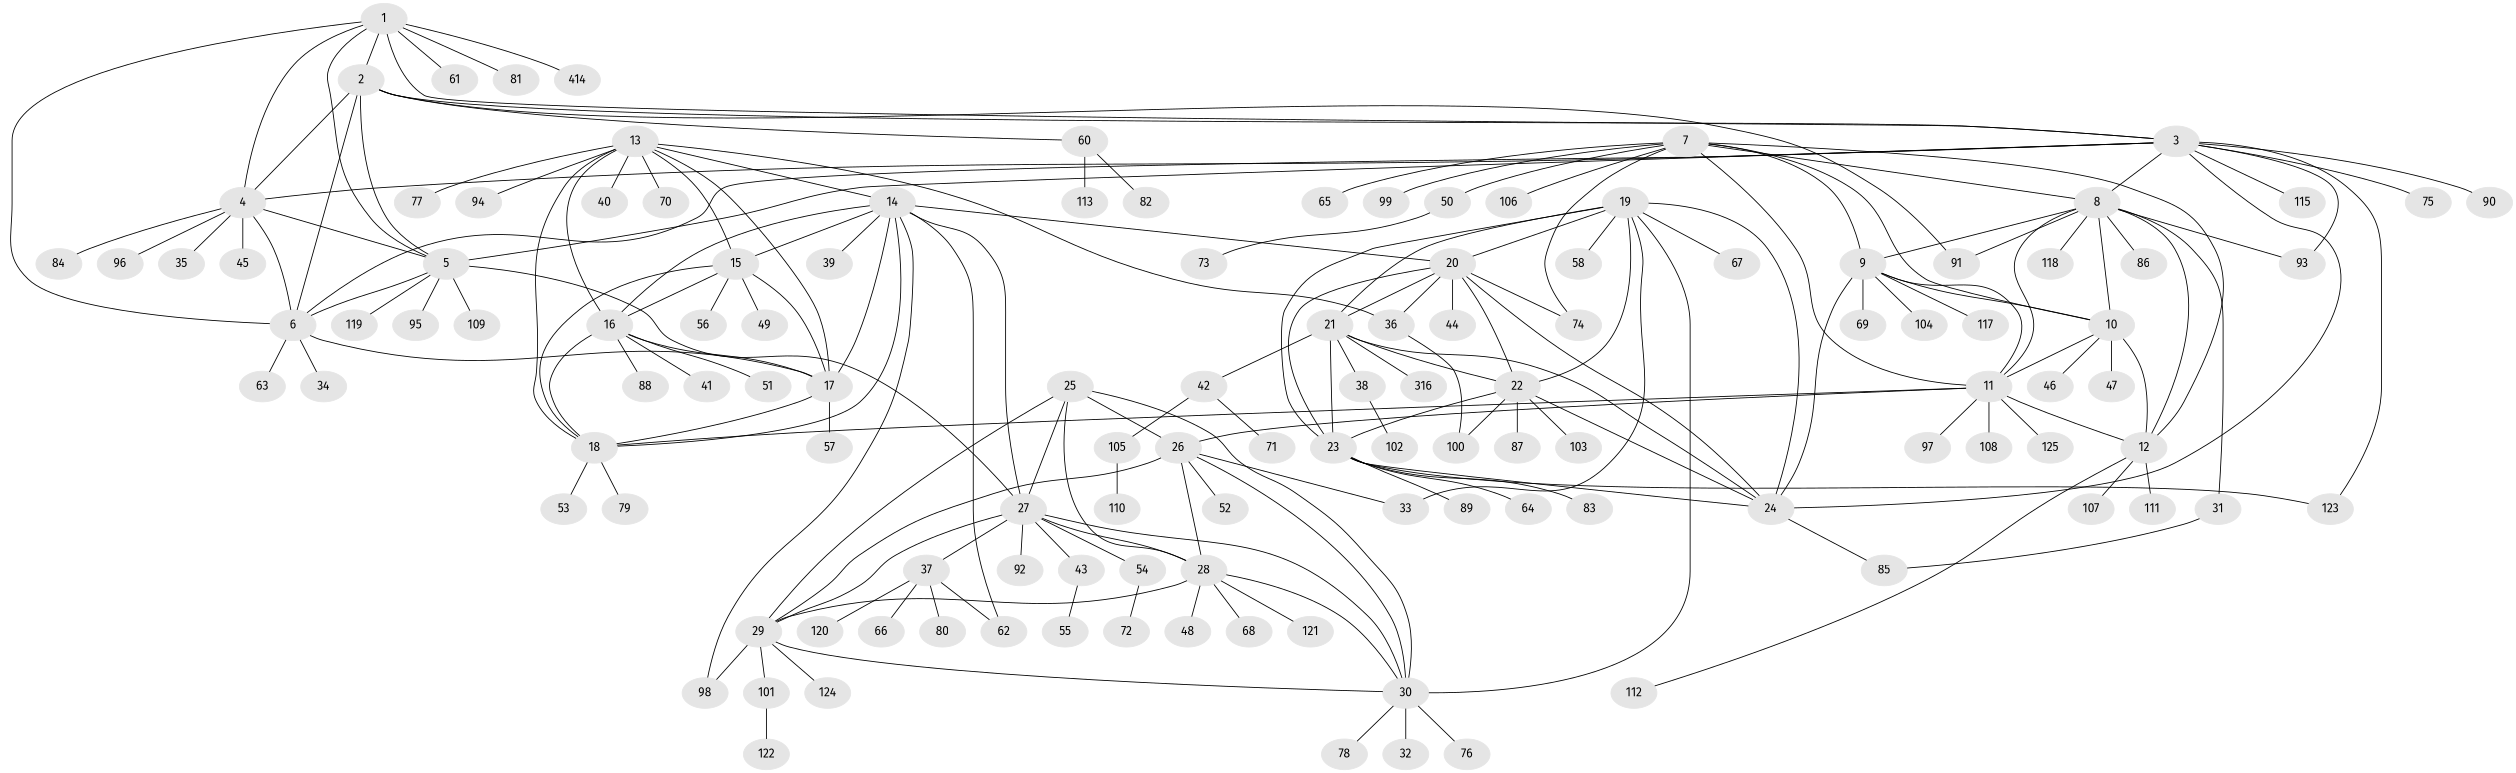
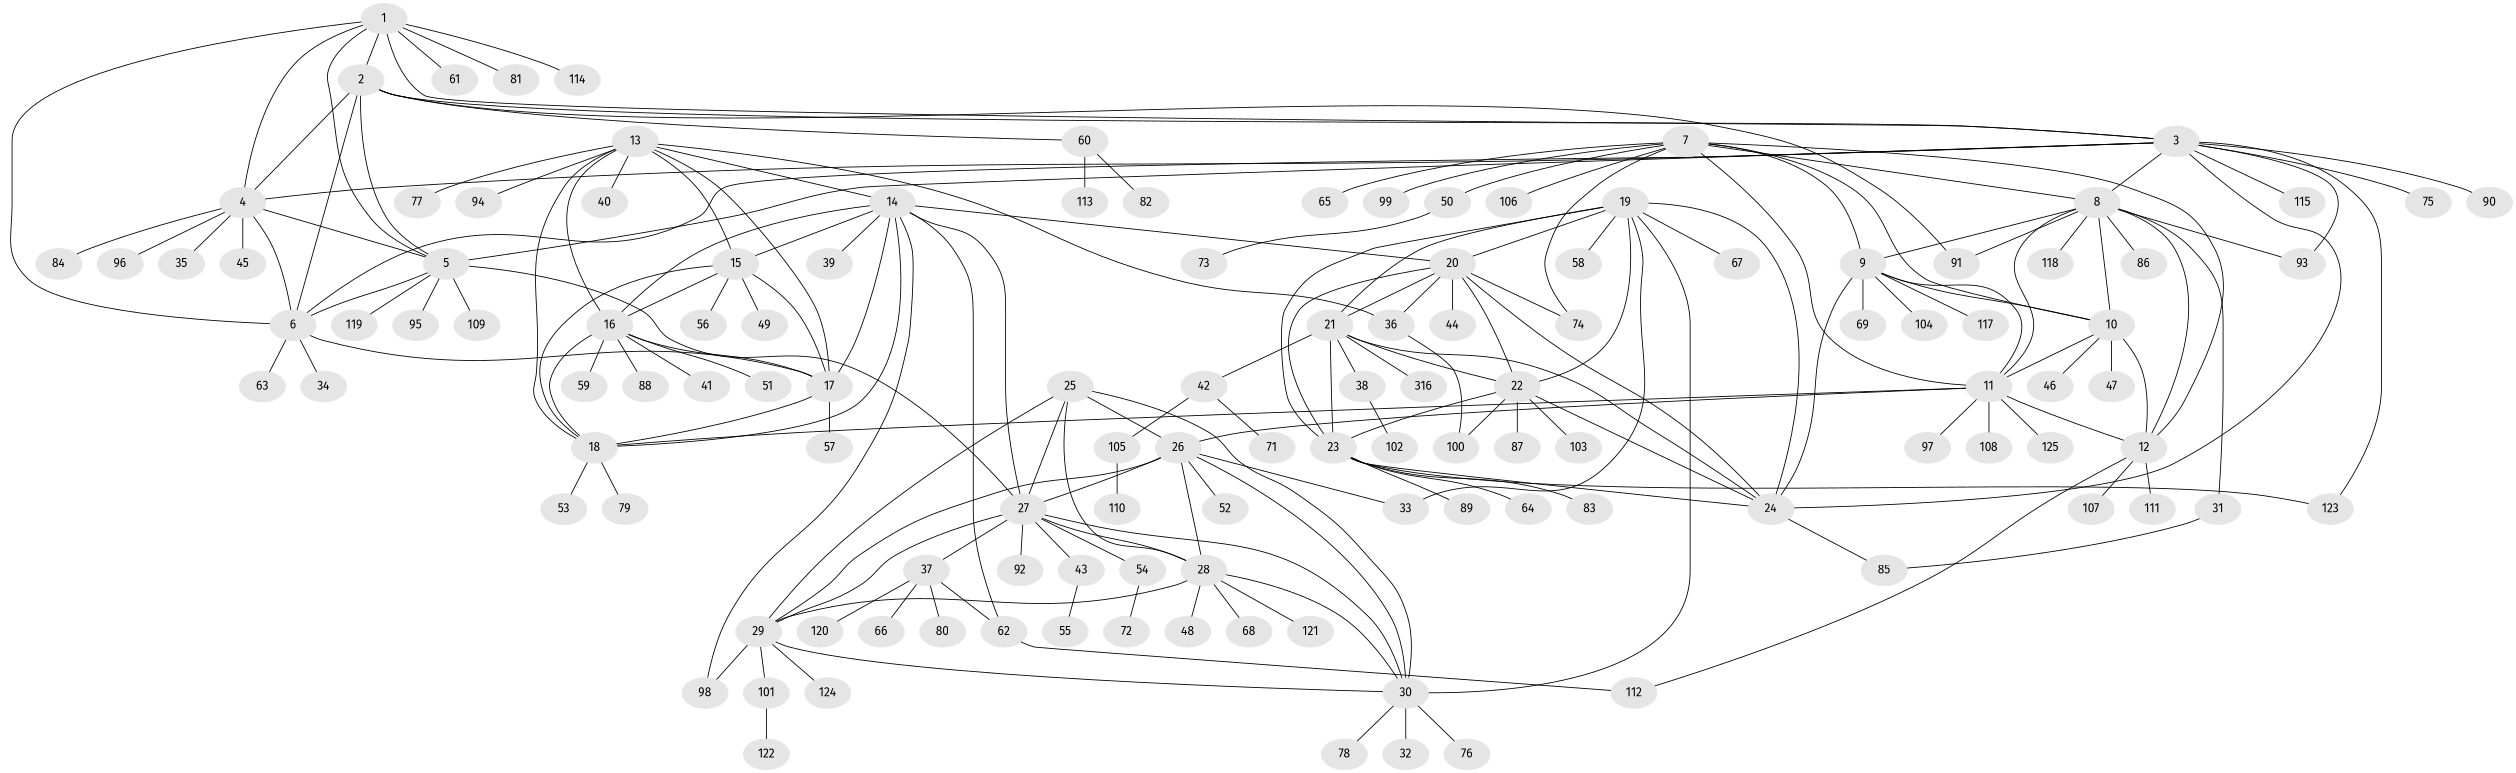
(577, 80) -> (577, 80)
(666, 203) -> none
none -> (584, 387)
none -> (1103, 481)
none -> (1316, 669)
